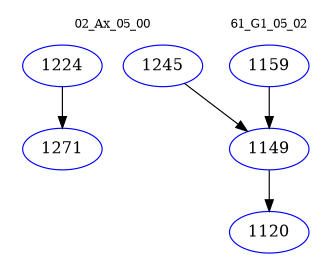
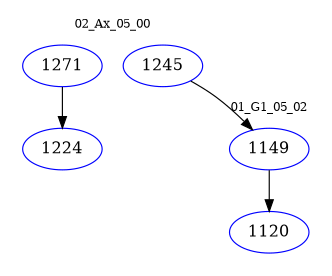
(269, 25) -> (269, 108)
(269, 66) -> none
(62, 102) -> (62, 102)
